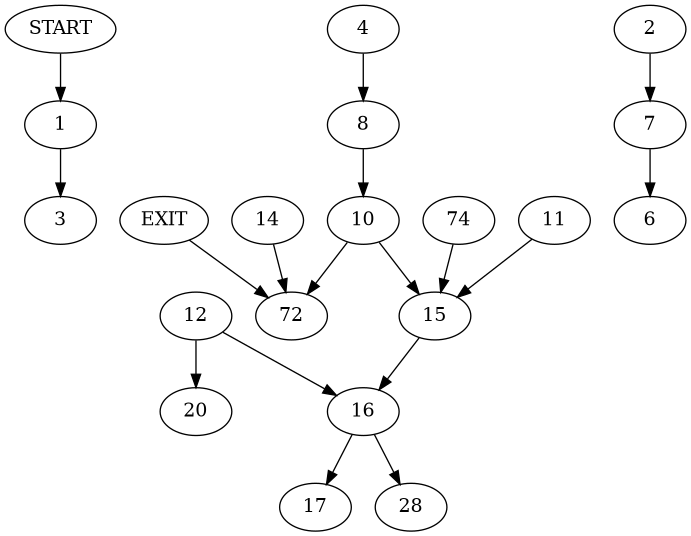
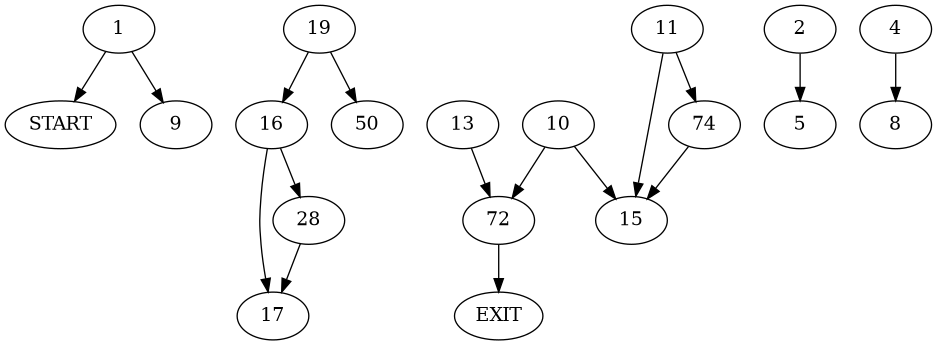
(61, 70) -> (94, 71)
none -> (683, 71)
(650, 125) -> (800, 125)
(363, 166) -> none
(61, 220) -> (176, 125)
(268, 220) -> (463, 125)
(650, 220) -> none
none -> (293, 262)
(223, 265) -> (499, 262)
(196, 316) -> (319, 29)
(403, 358) -> none
(196, 412) -> (367, 125)
